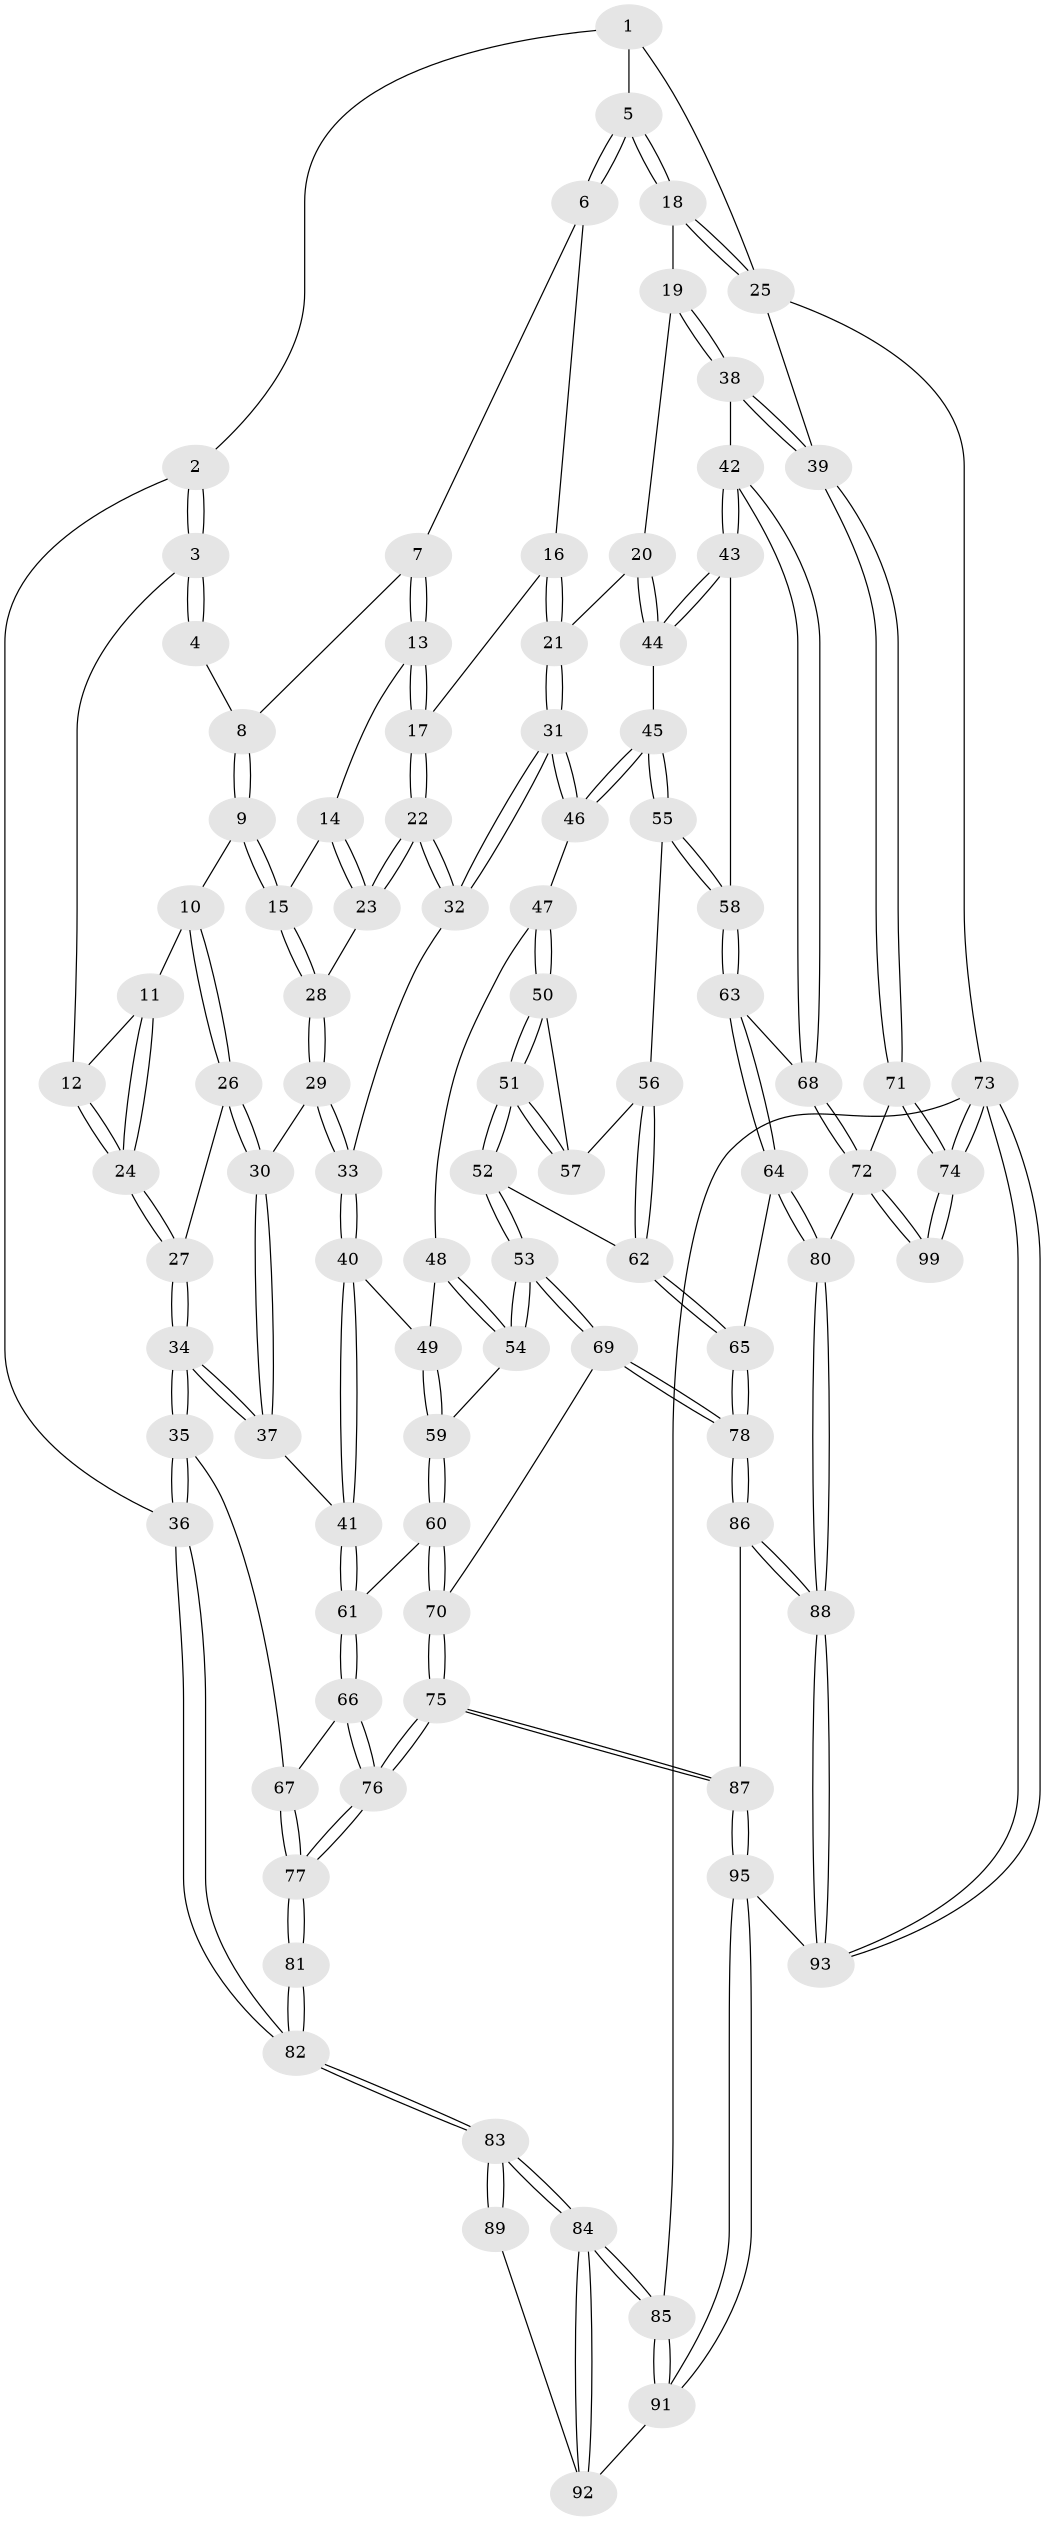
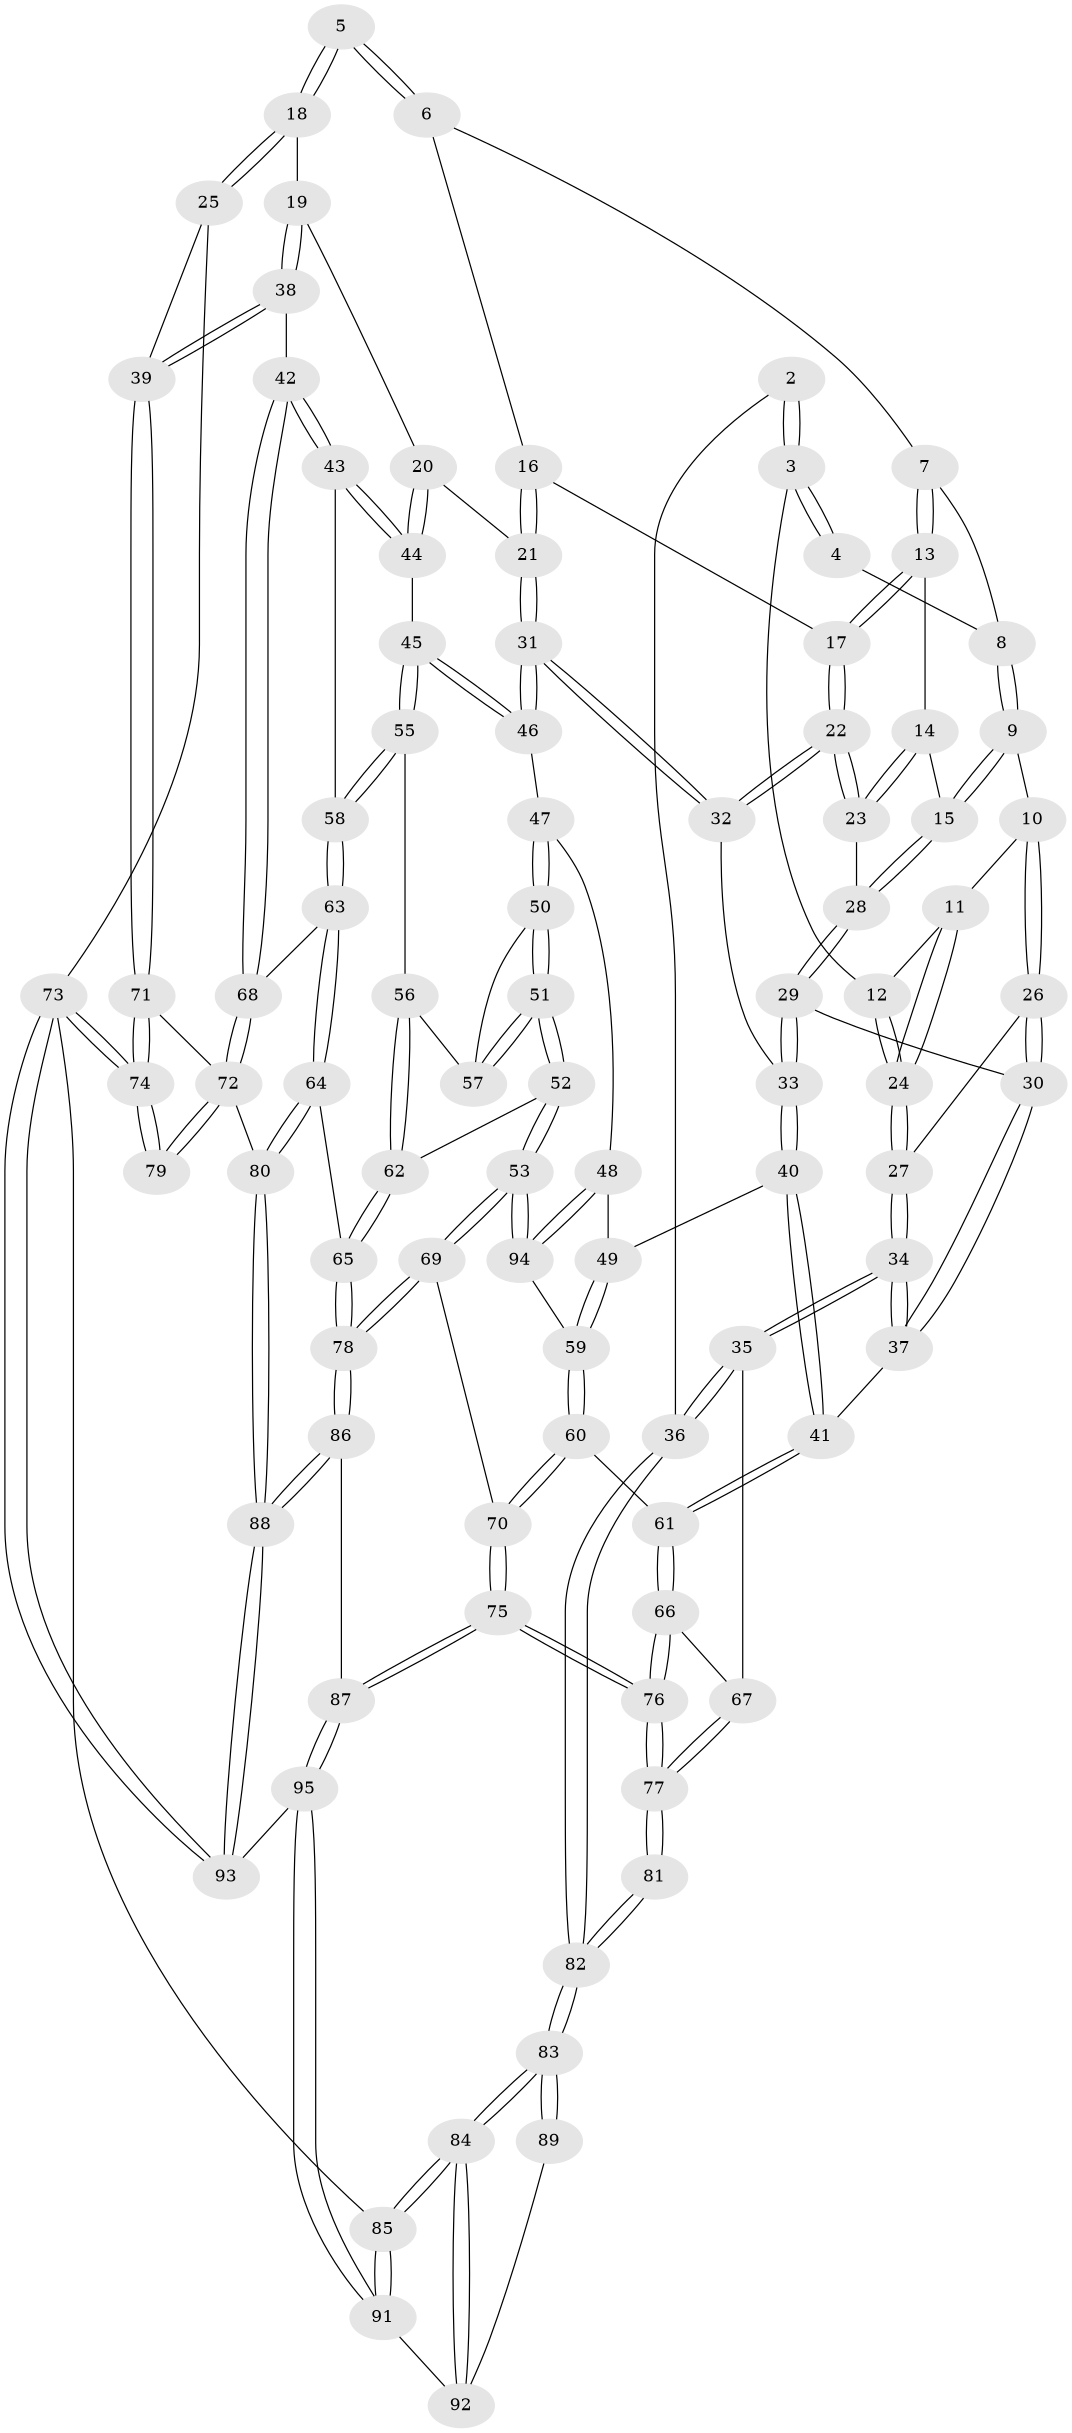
(629, 27) -> none
(930, 1260) -> (157, 1172)
(516, 1348) -> (520, 1260)
